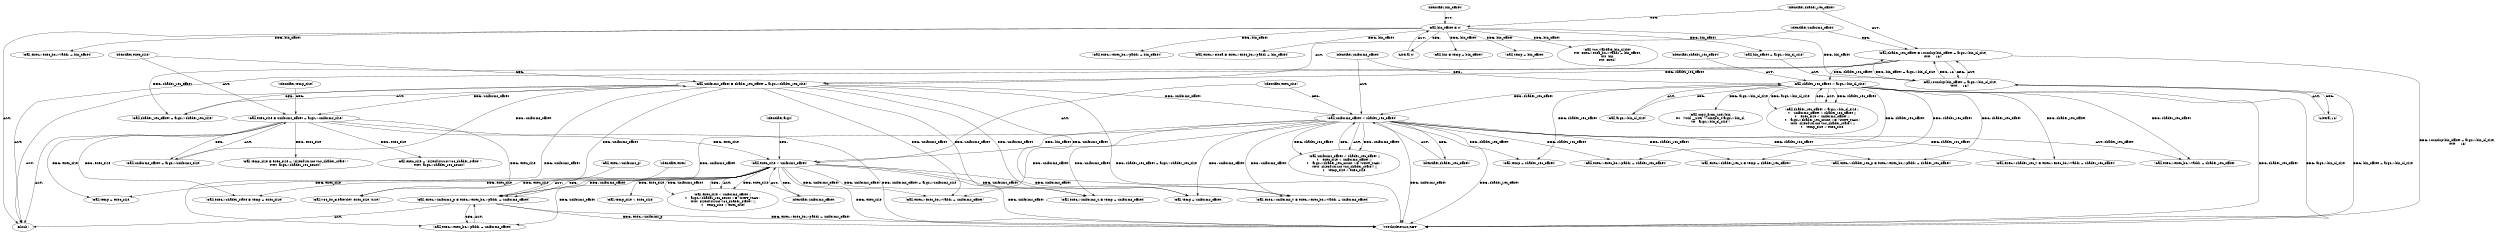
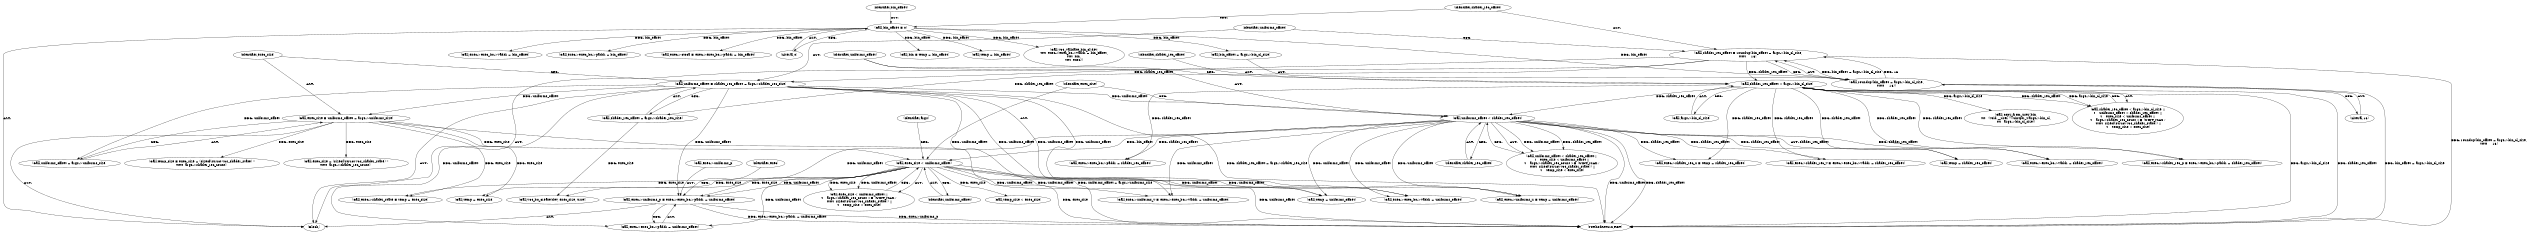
(296, 84) -> none
(509, 163) -> (598, 158)
